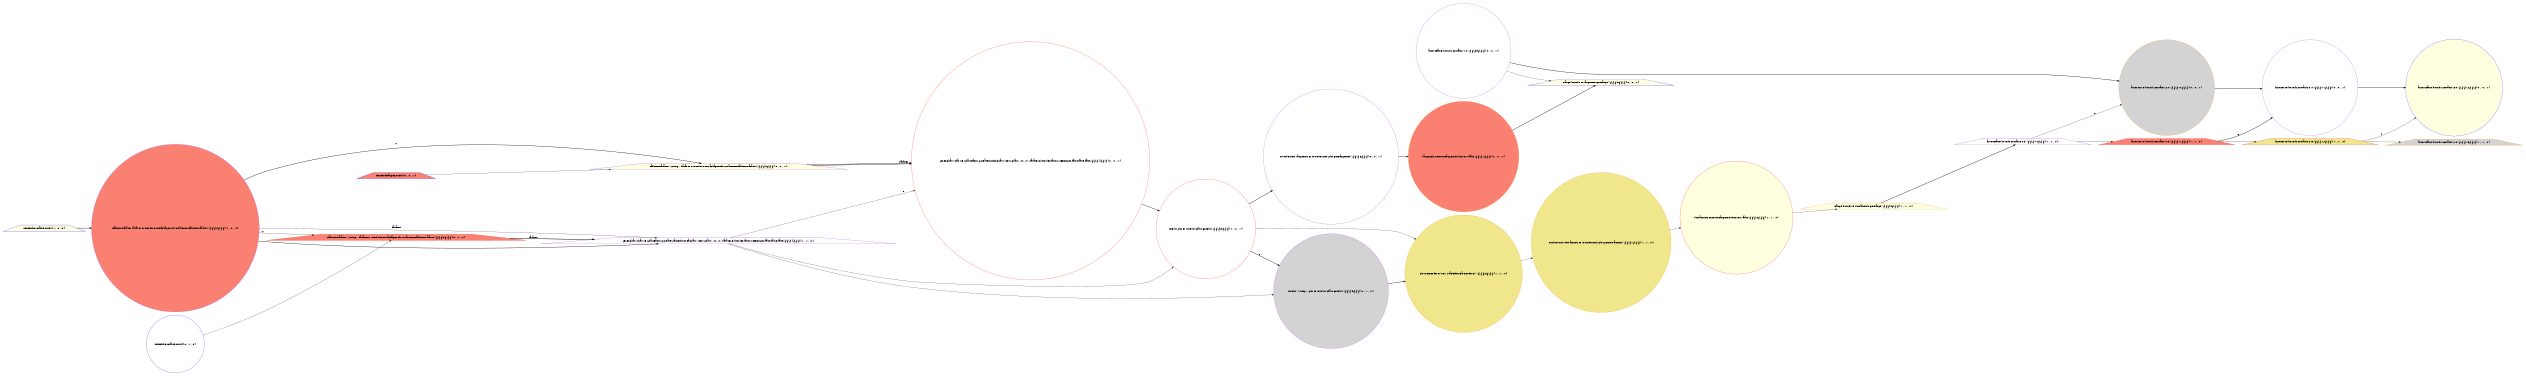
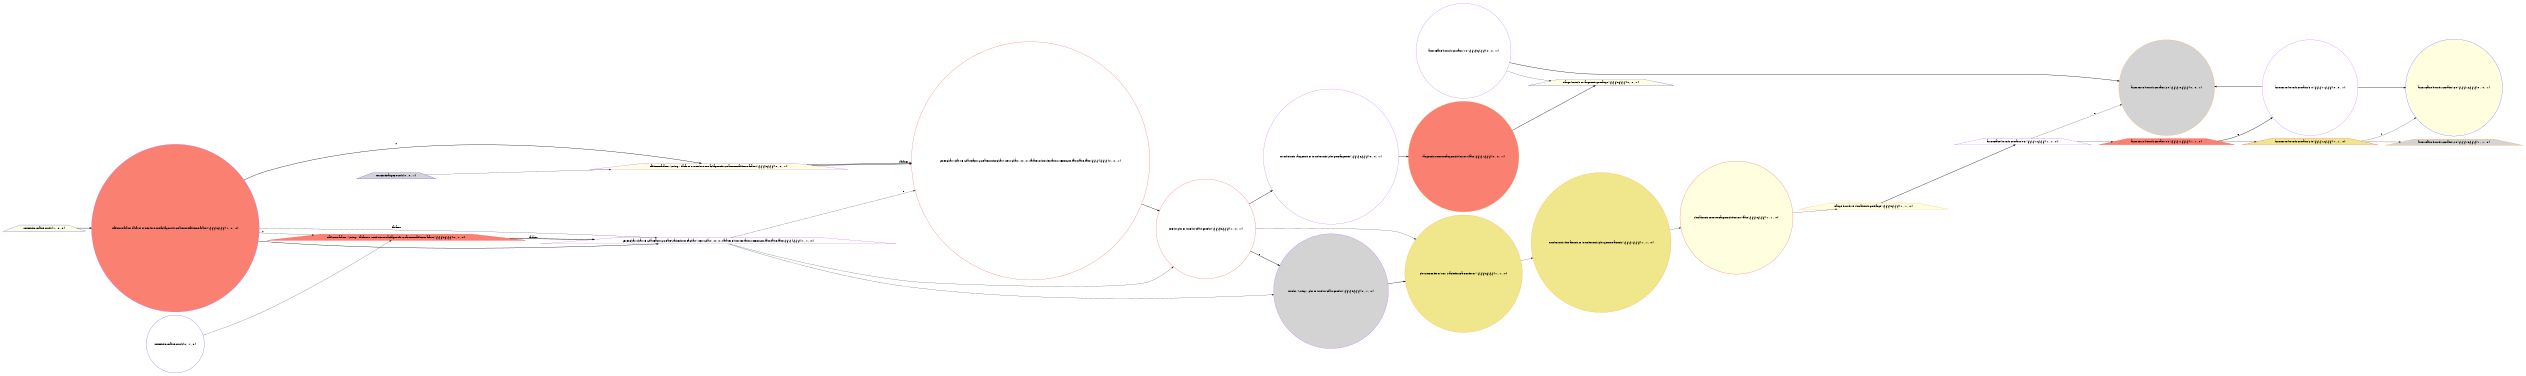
(2238, 89) -> (2239, 86)
(396, 176) -> (396, 176)
